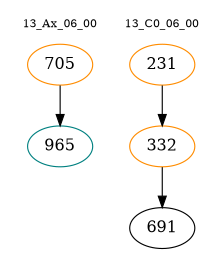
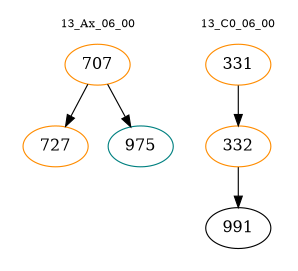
(60, 65) -> (98, 65)
(162, 65) -> (238, 65)
none -> (56, 146)
(60, 146) -> (141, 146)
(162, 228) -> (238, 228)
